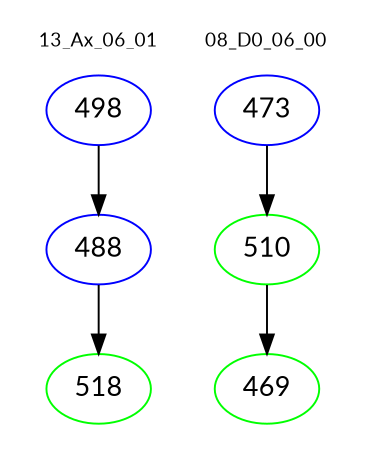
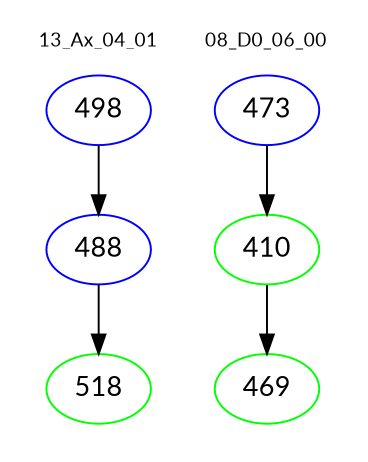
(99, 42) -> (99, 42)
(267, 250) -> (267, 250)
